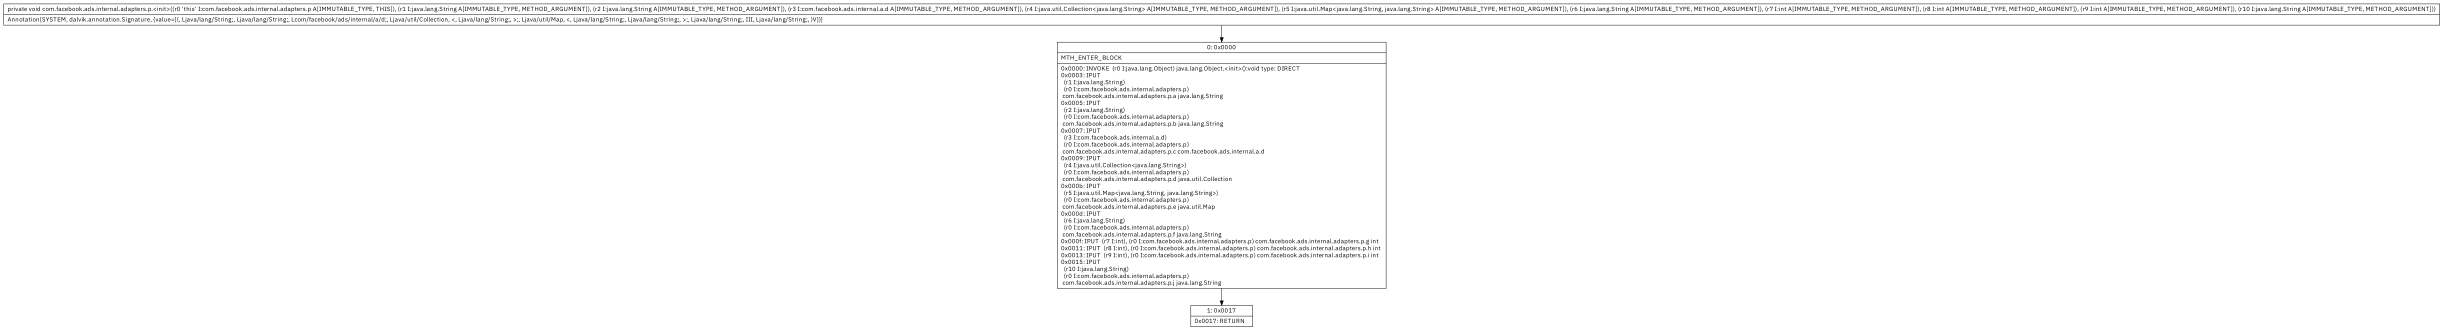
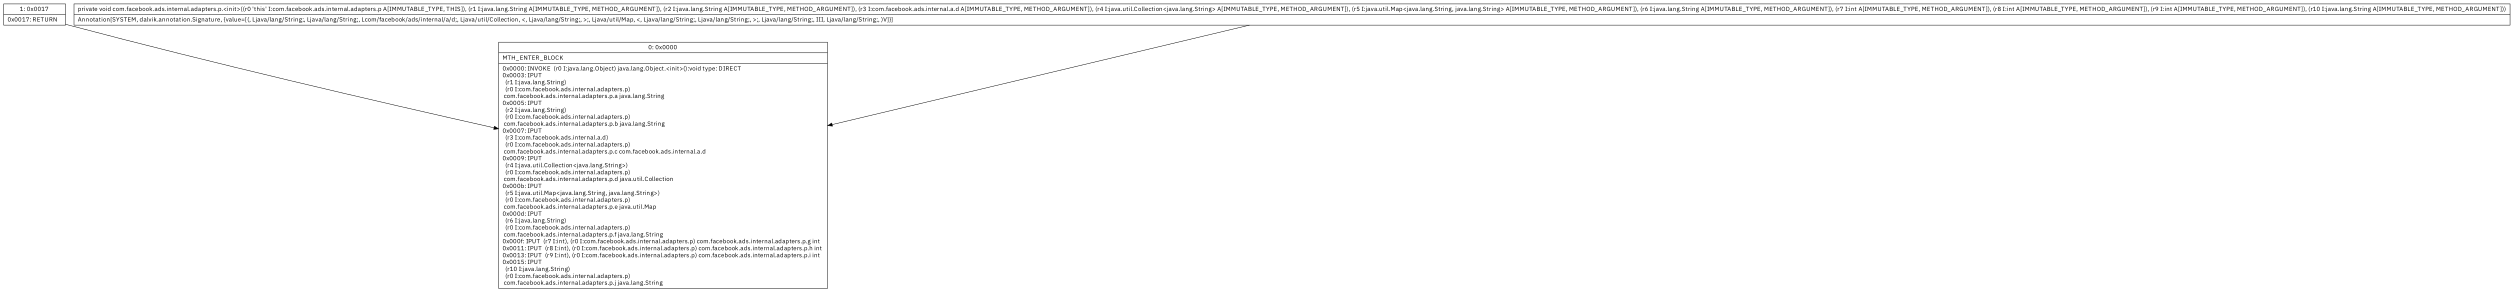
(1222, 295) -> (279, 78)
